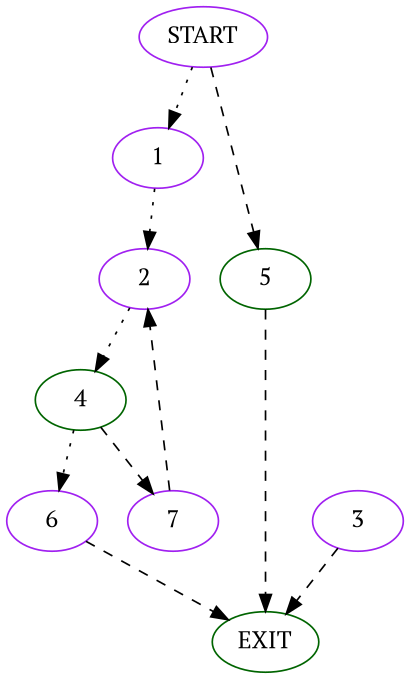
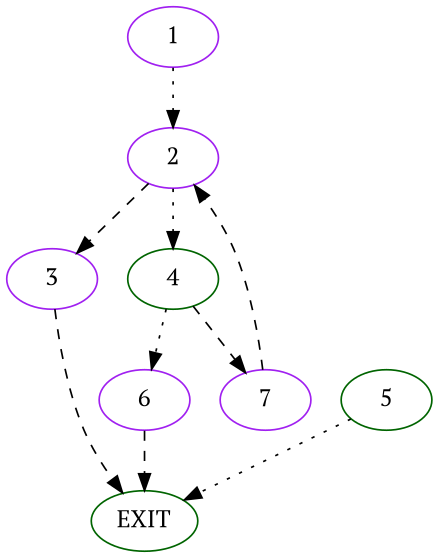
(203, 37) -> none
none -> (119, 212)
(266, 452) -> (275, 456)
